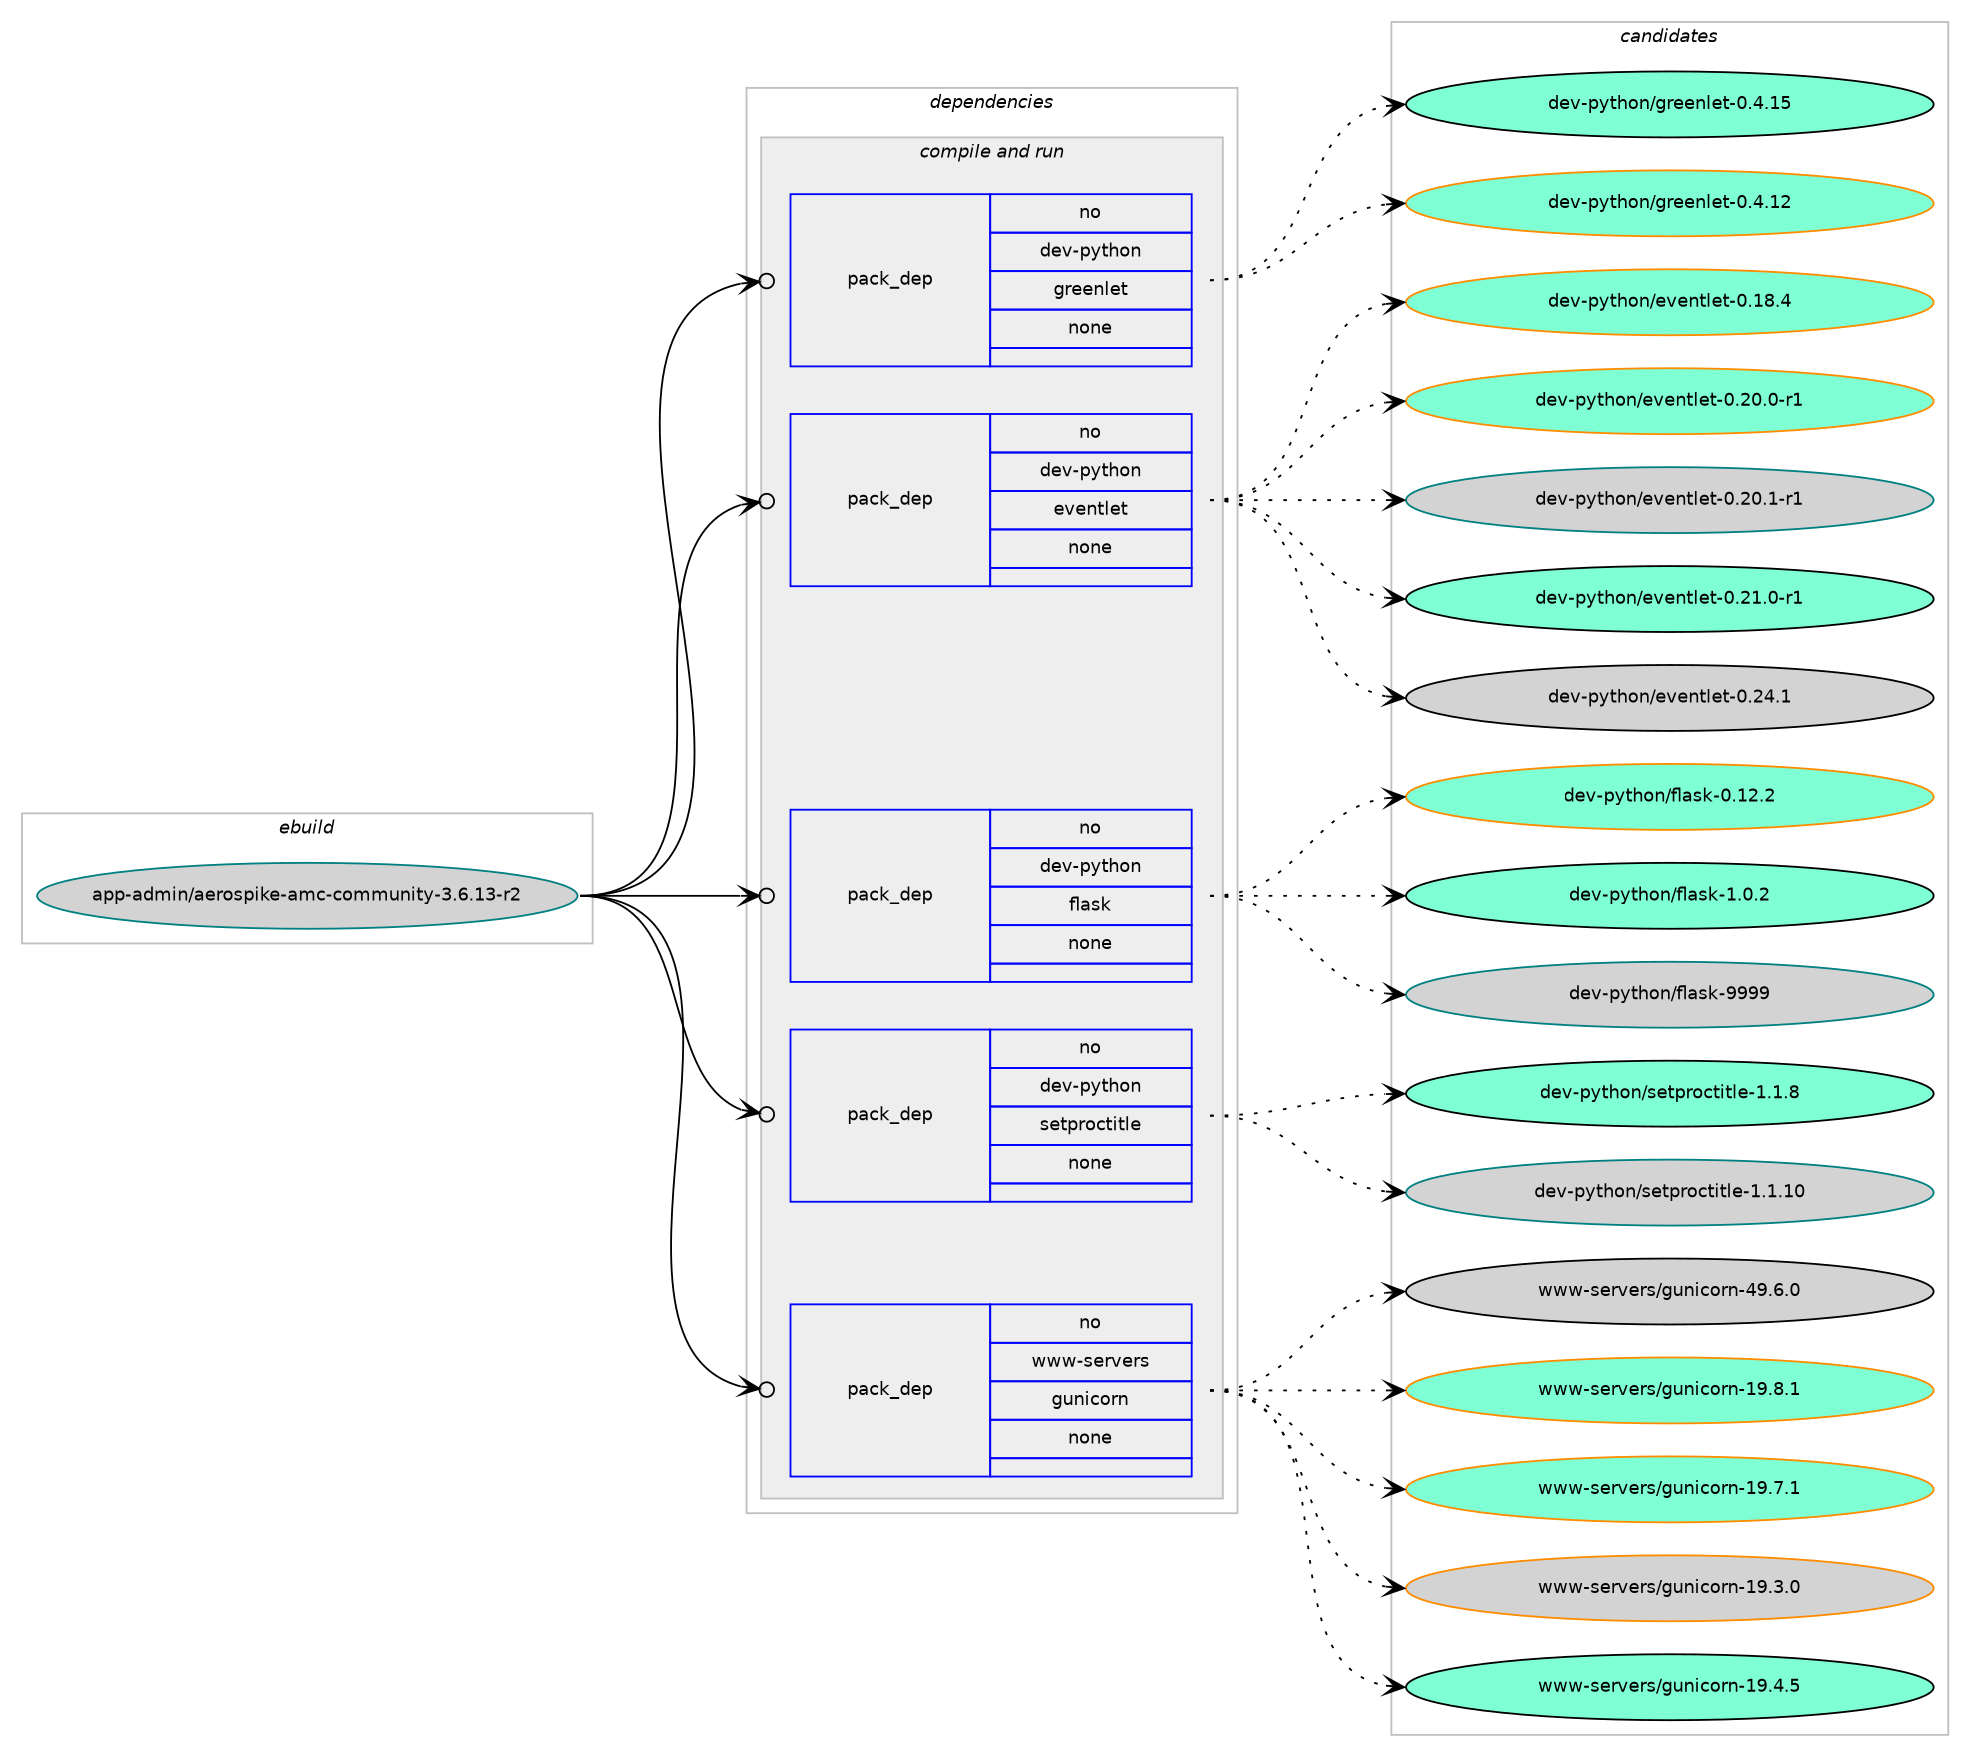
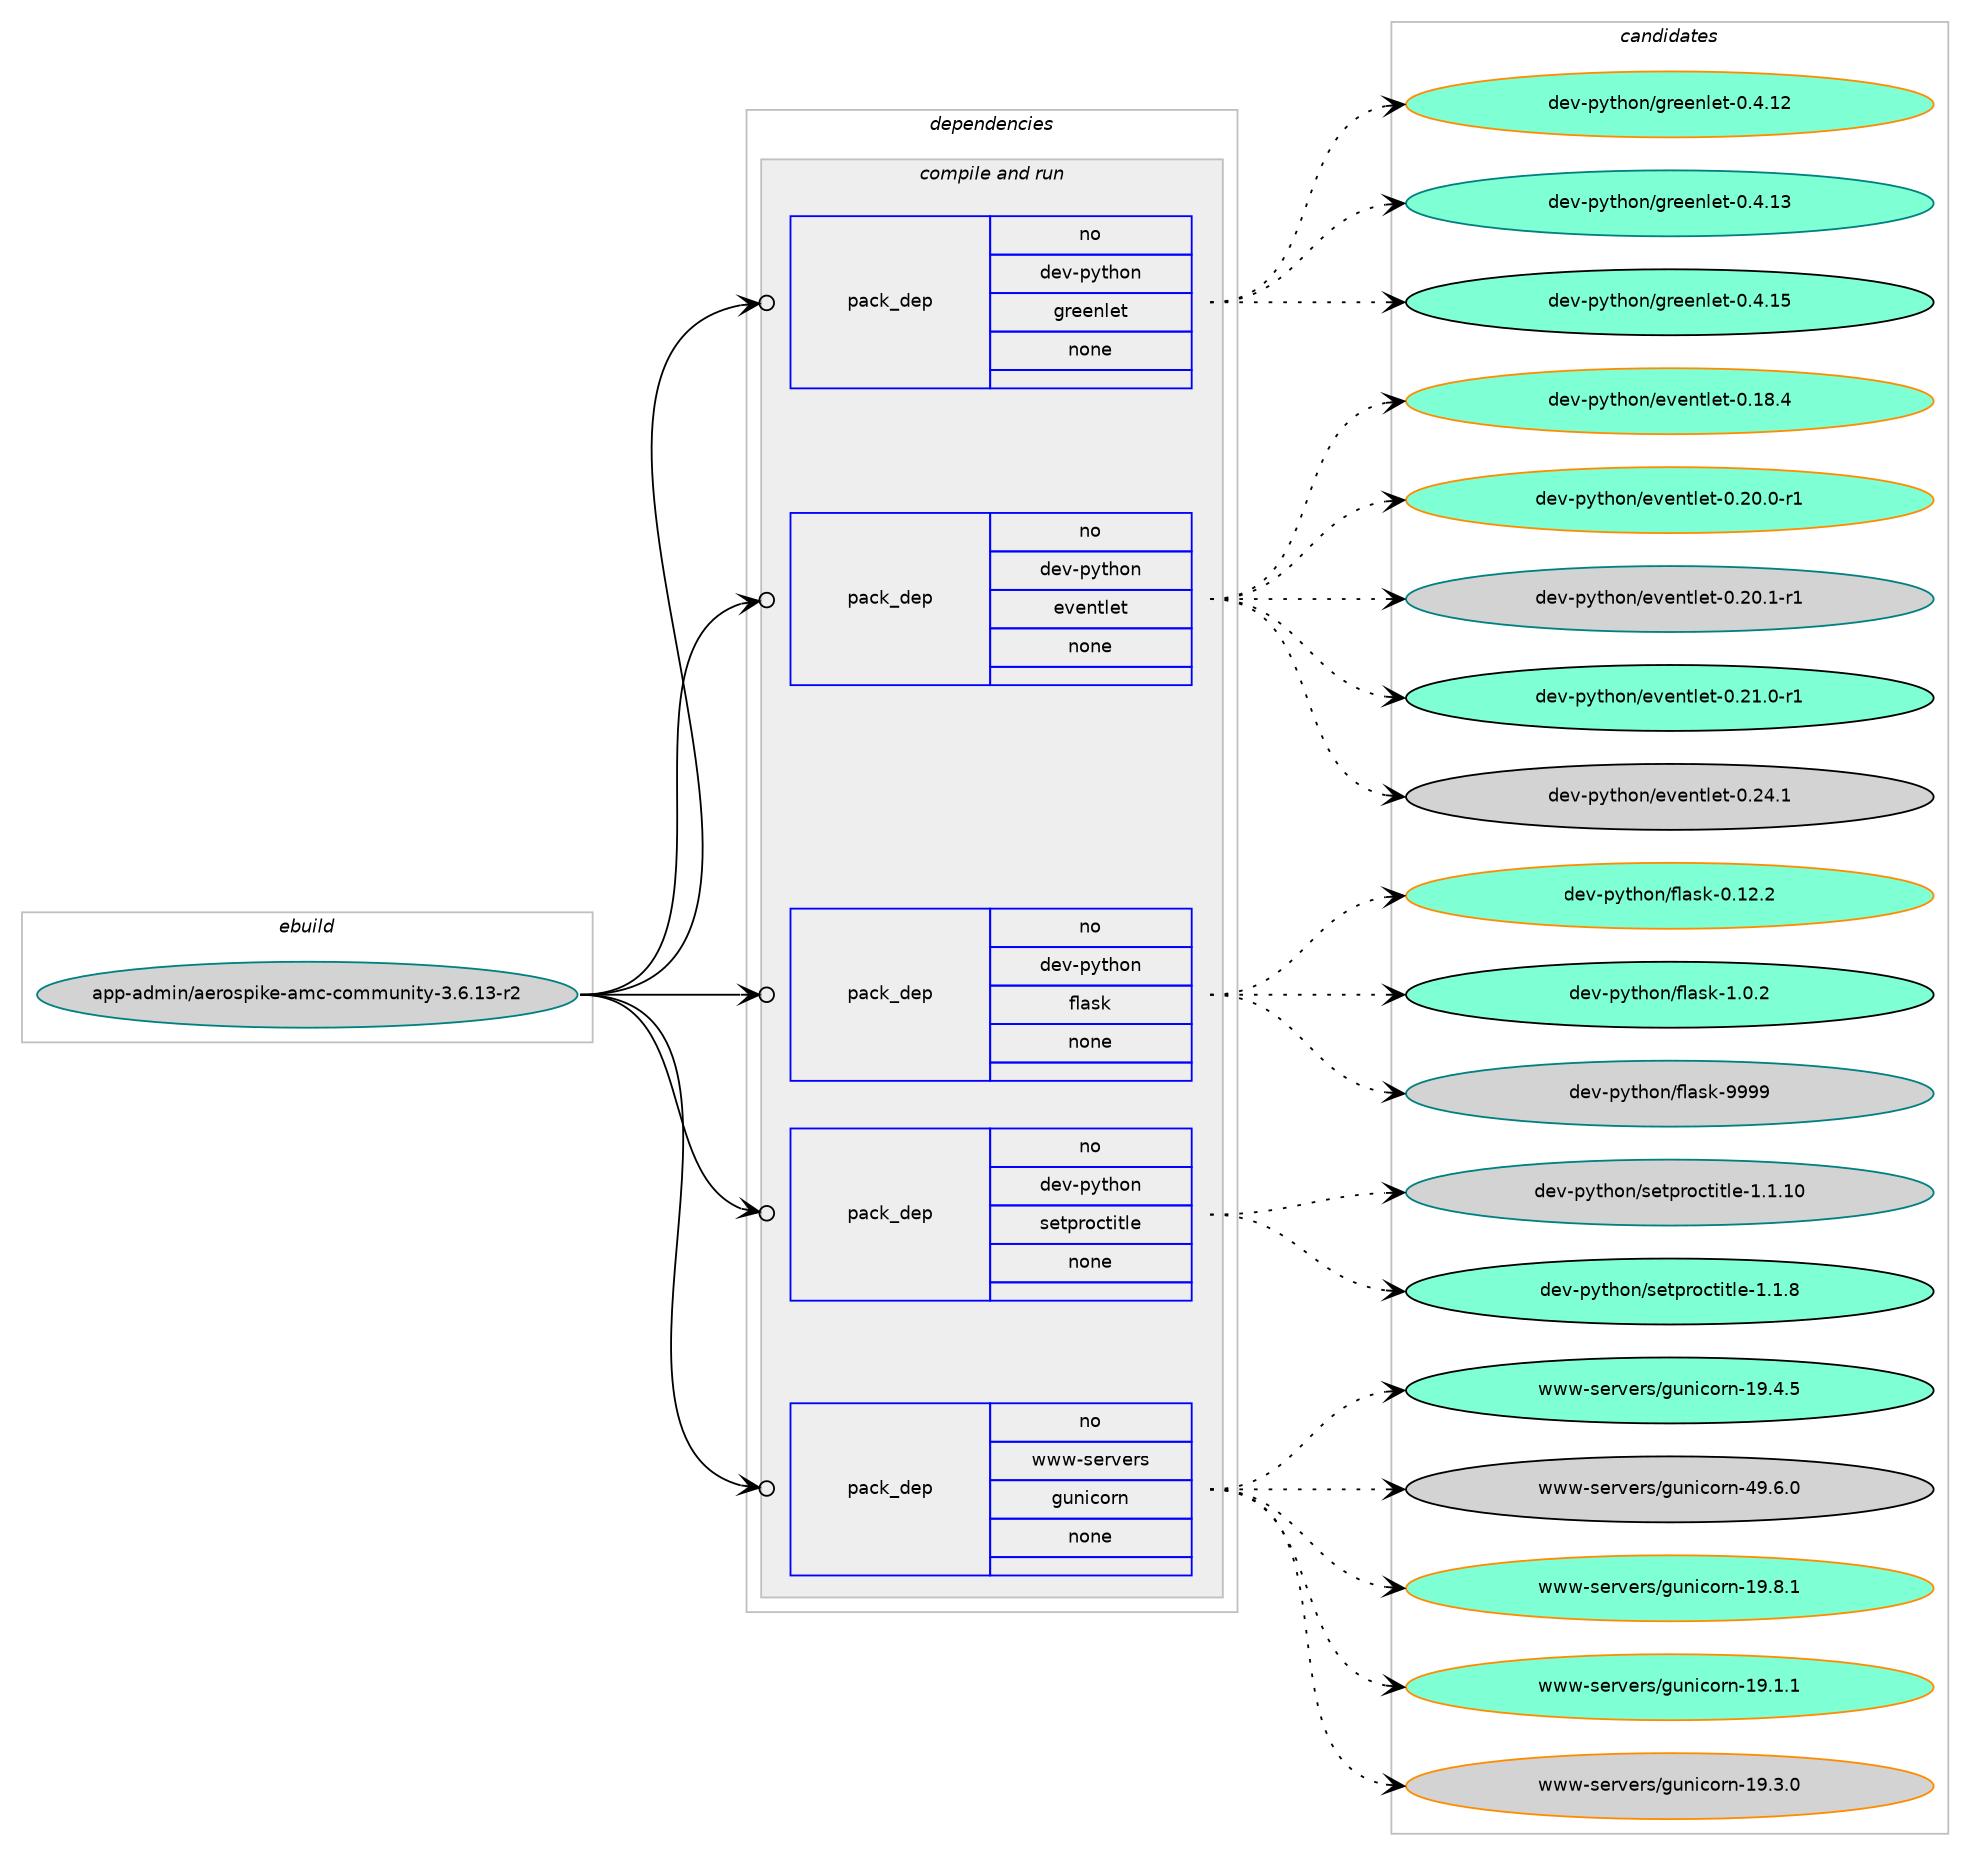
none -> (1670, 203)
(1670, 1489) -> (1670, 1687)
